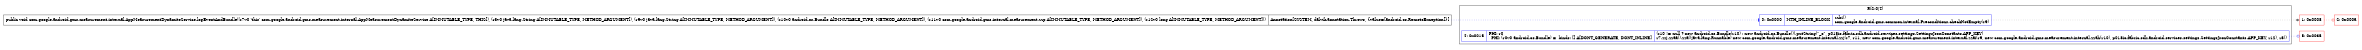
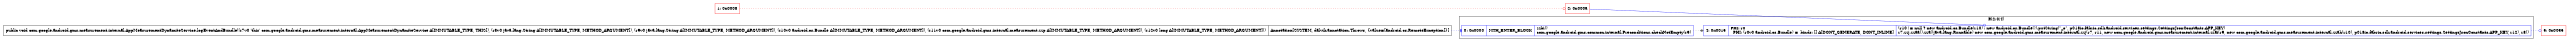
none -> (1806, 18)
(1808, 20) -> (1510, 30)
(2144, 20) -> (1697, 31)
